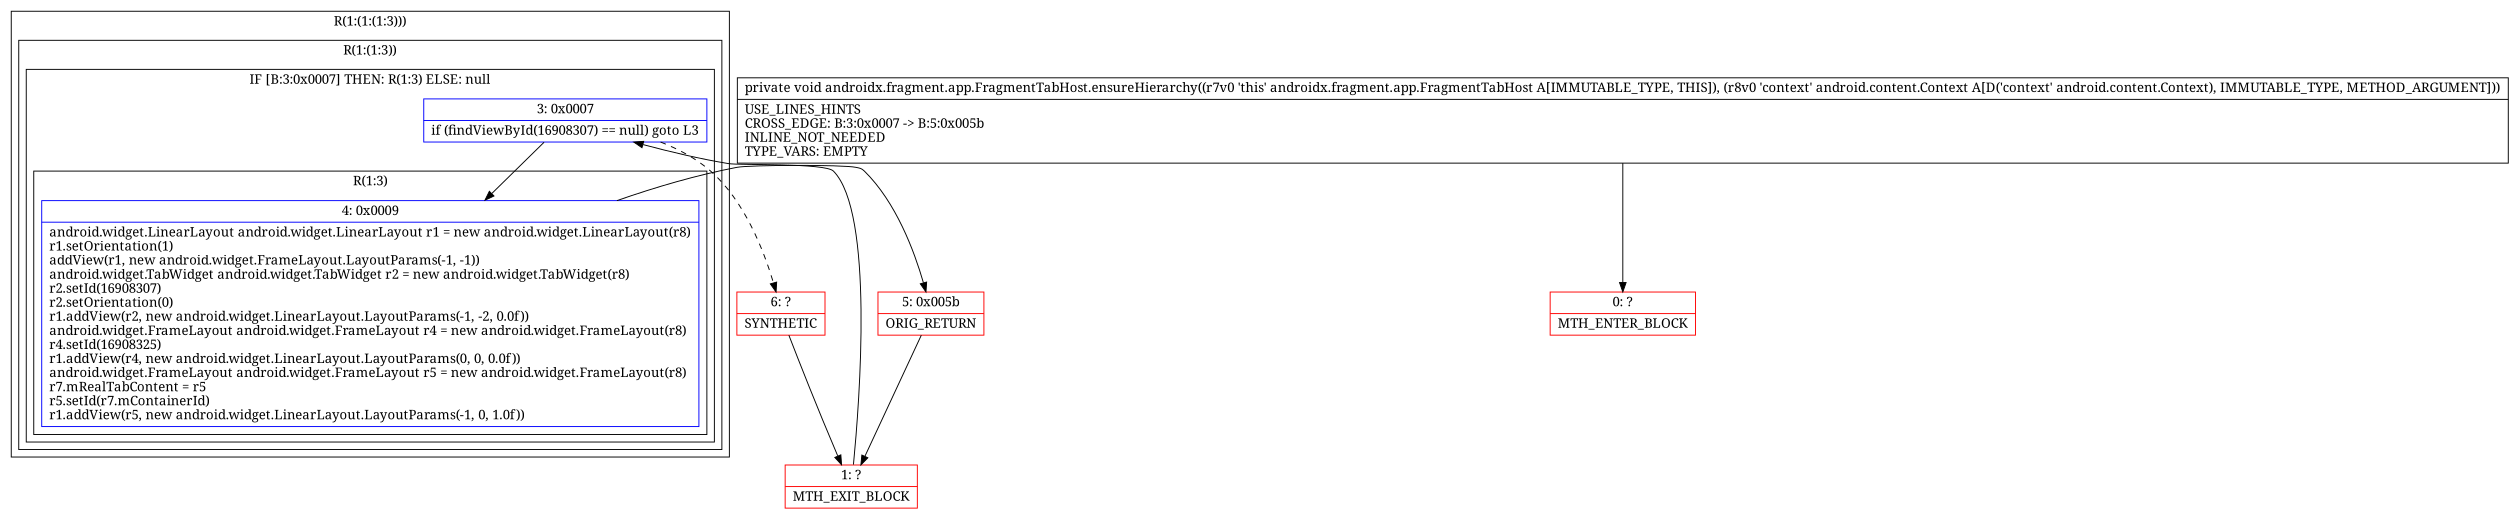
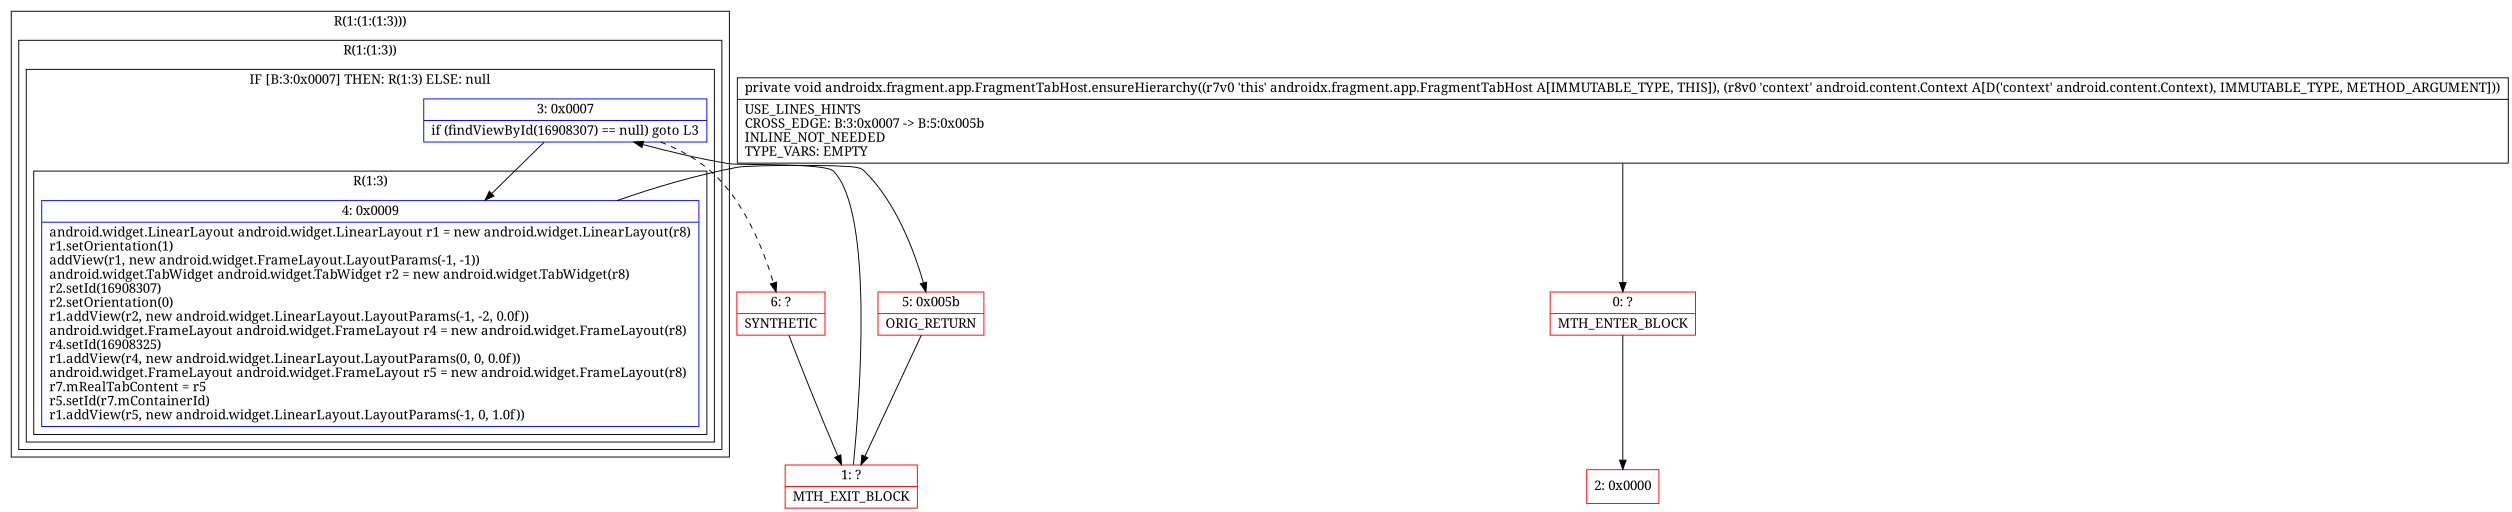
none -> (1623, 487)
